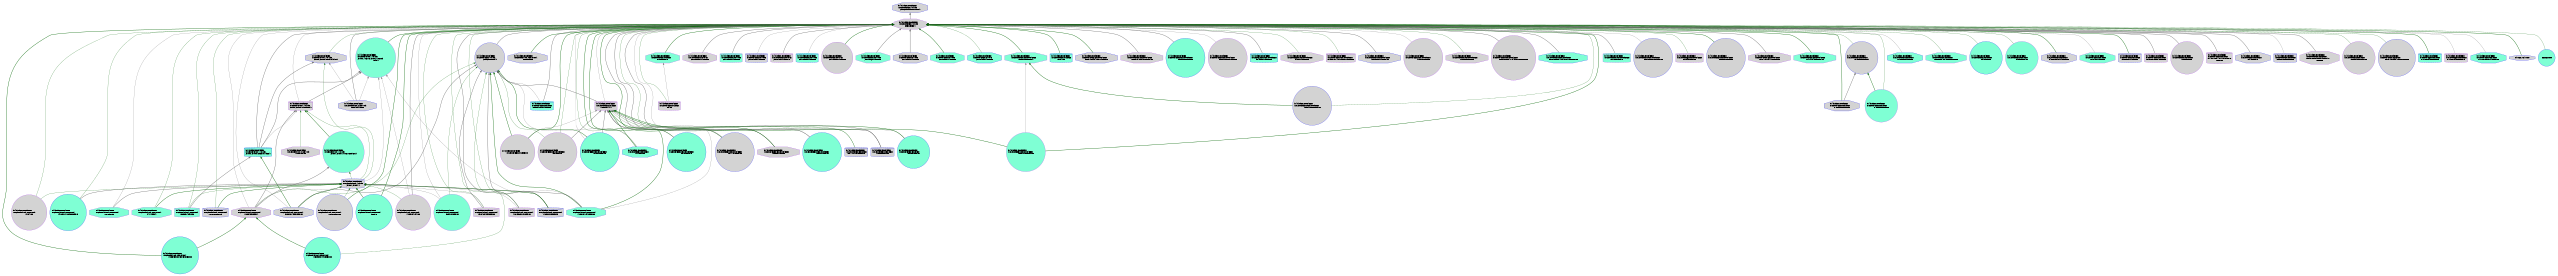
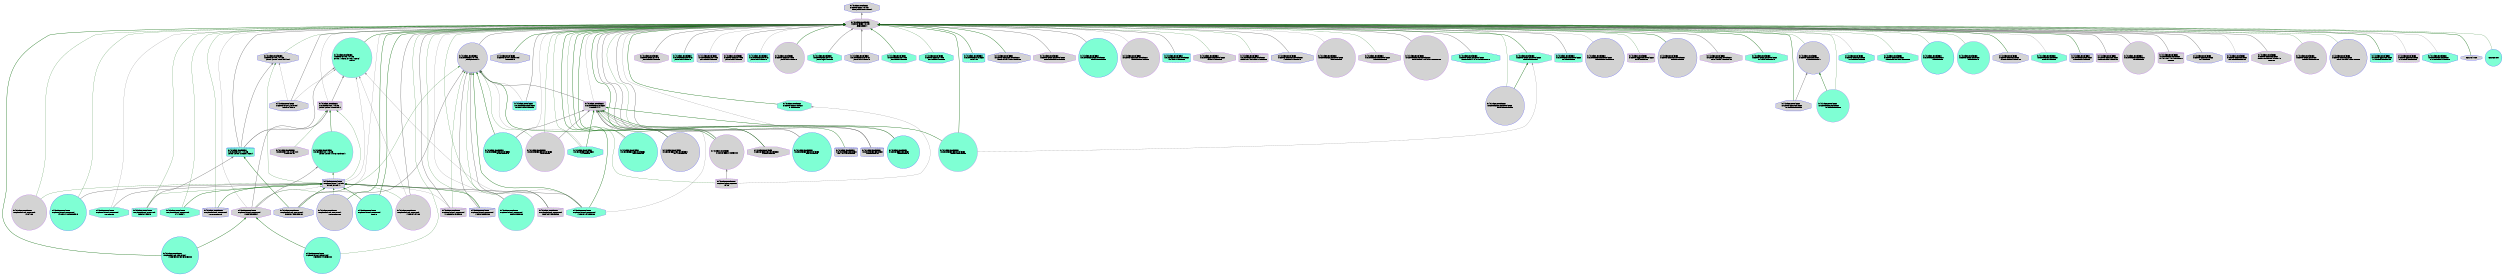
(2522, 58) -> (2472, 58)
none -> (727, 175)
